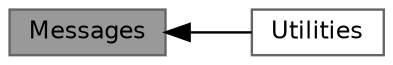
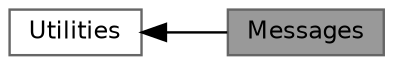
(221, 32) -> (197, 32)
